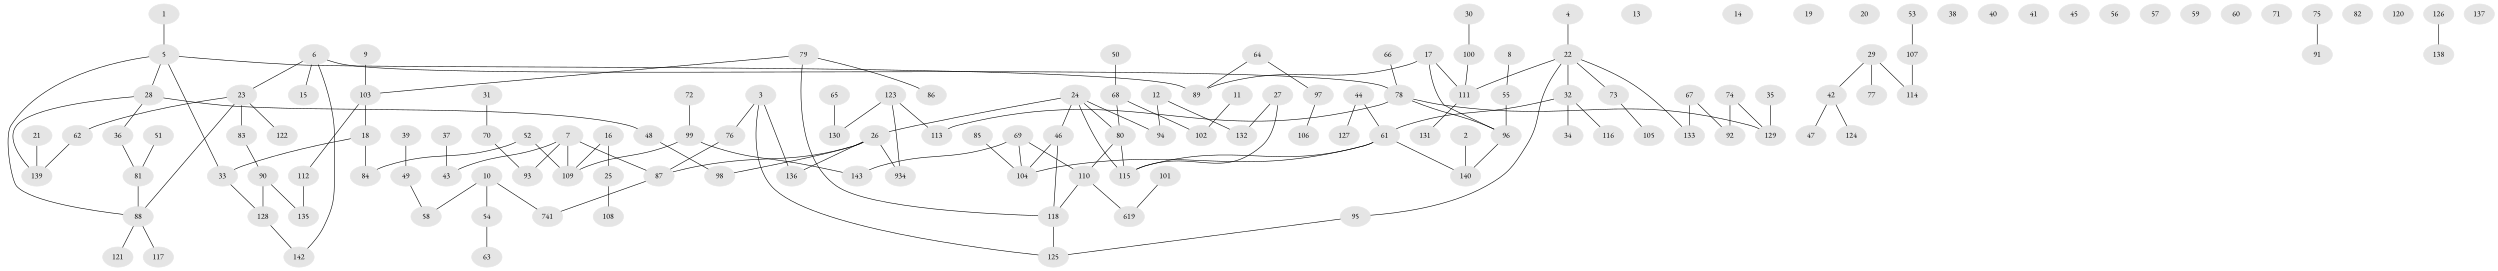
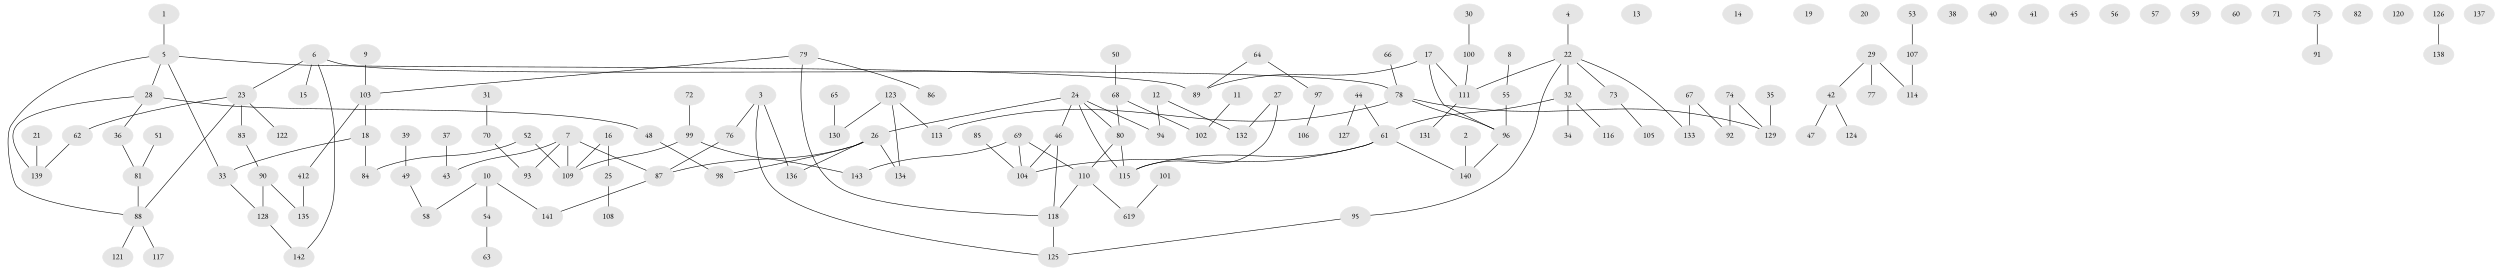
(303, 176) -> (303, 176)
(900, 176) -> (900, 176)
(548, 217) -> (548, 217)
